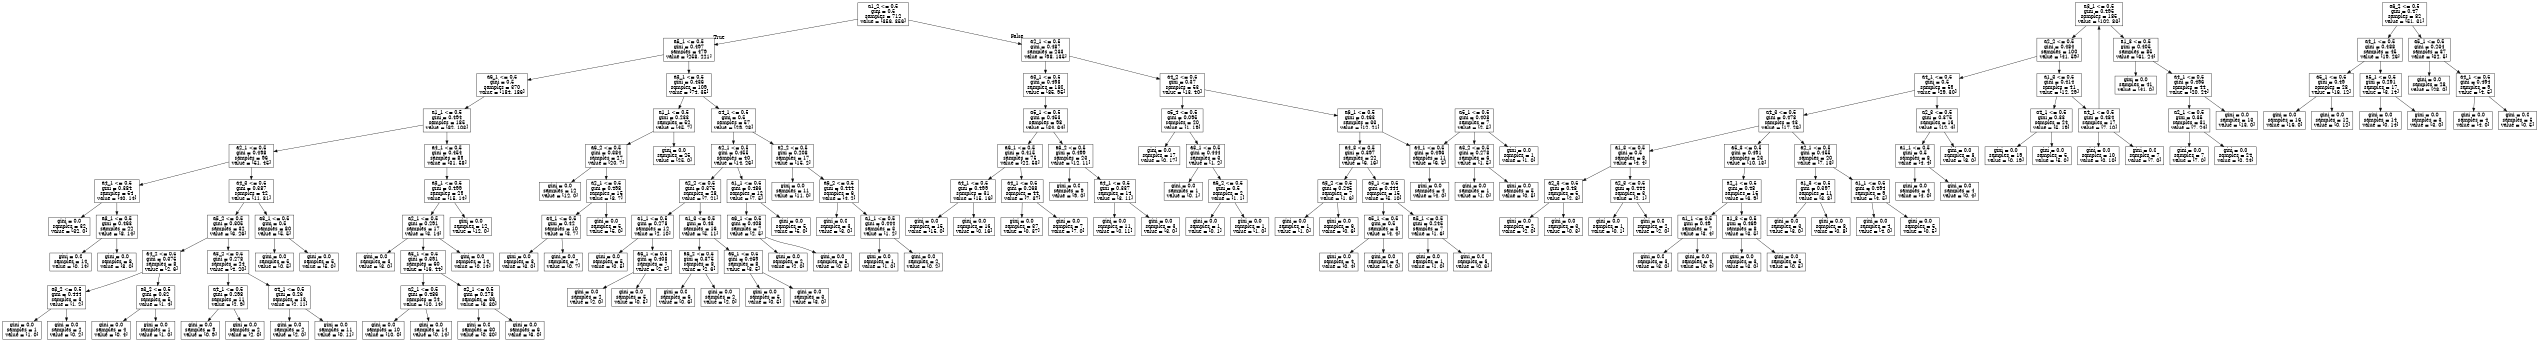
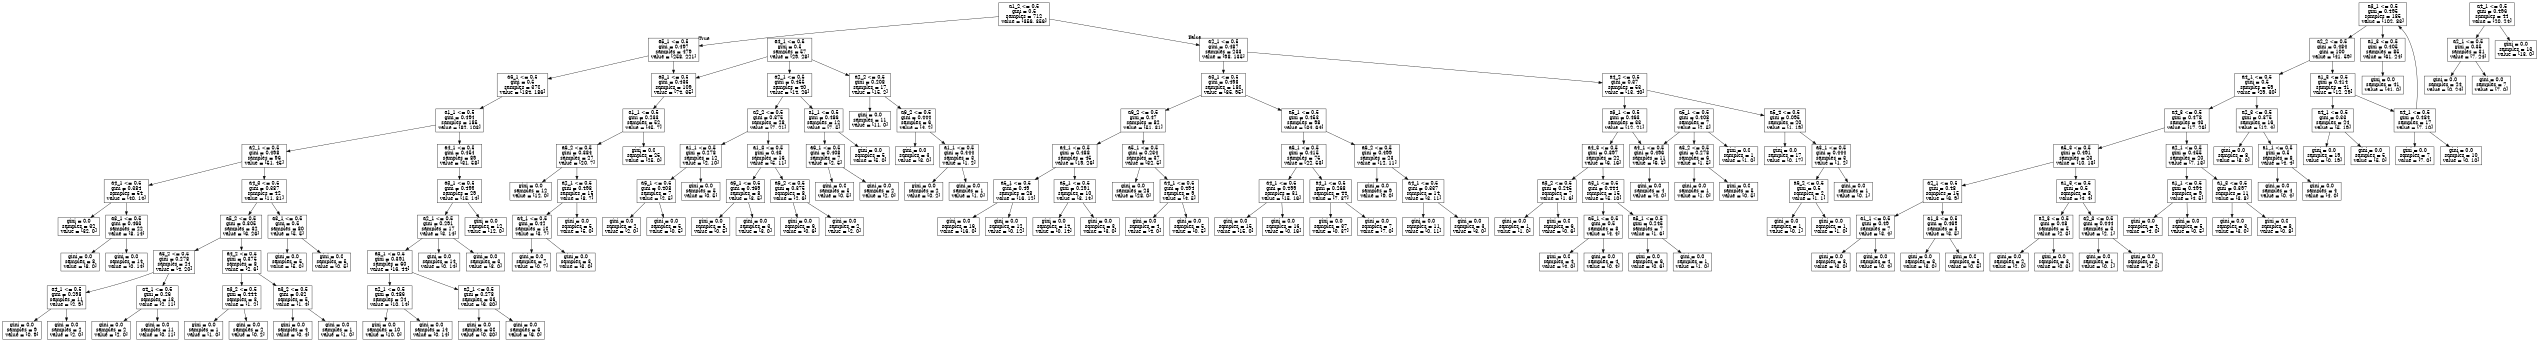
(2059, 50) -> (2332, 50)
(2161, 66) -> none
(2381, 85) -> (1075, 191)
(710, 102) -> (733, 67)
none -> (1185, 102)
(1706, 138) -> (2076, 172)
